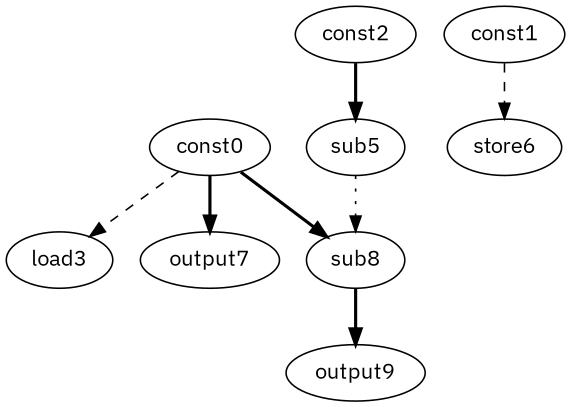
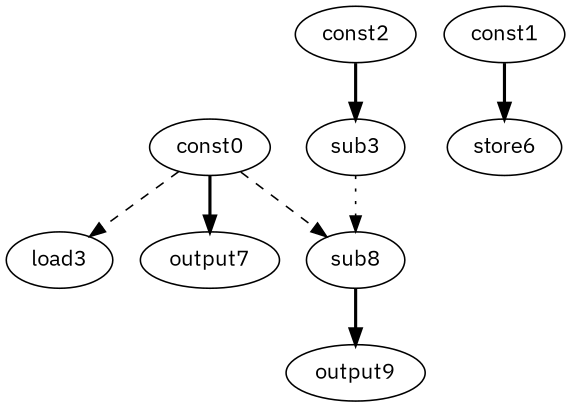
(504, 83) -> (504, 83)
(356, 147) -> (356, 147)
(277, 200) -> (277, 200)
